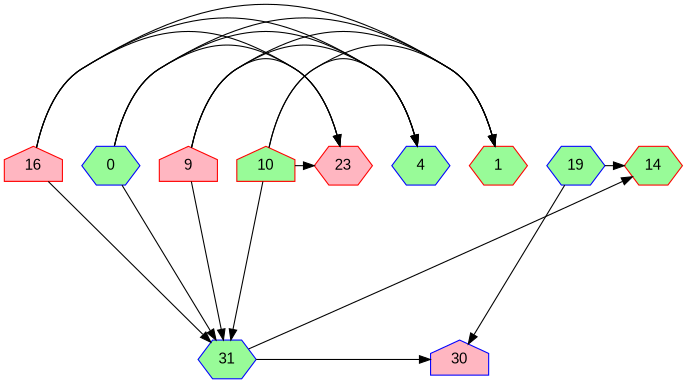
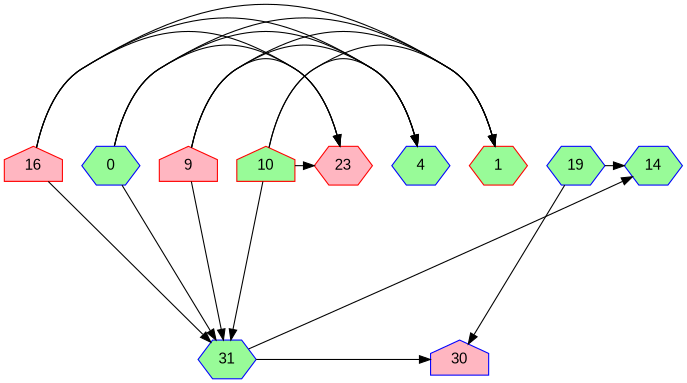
(653, 166) -> (653, 166)
